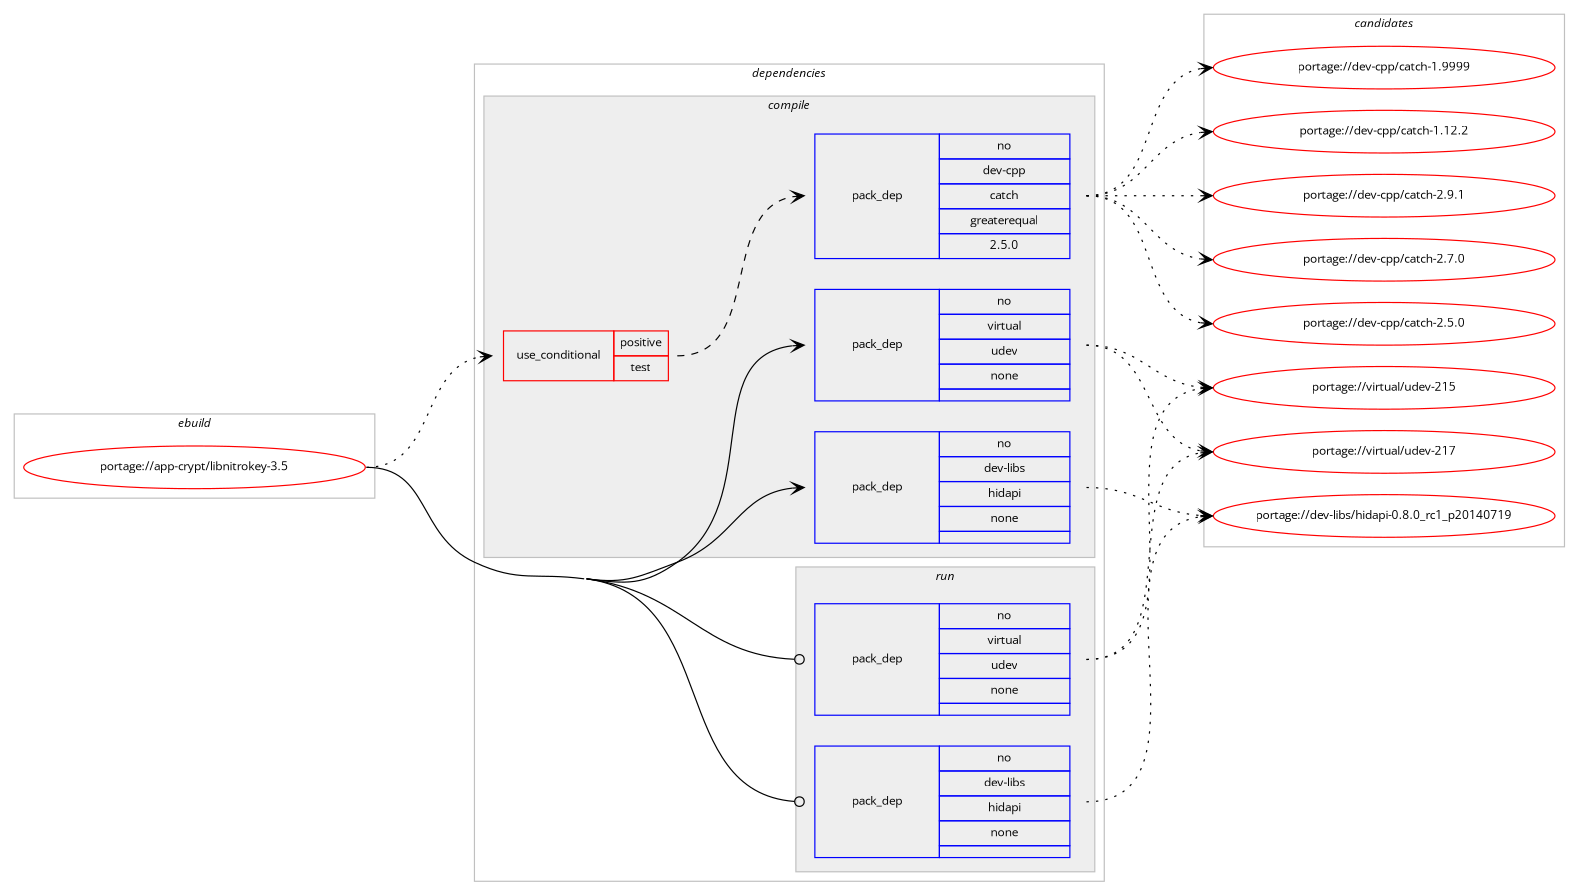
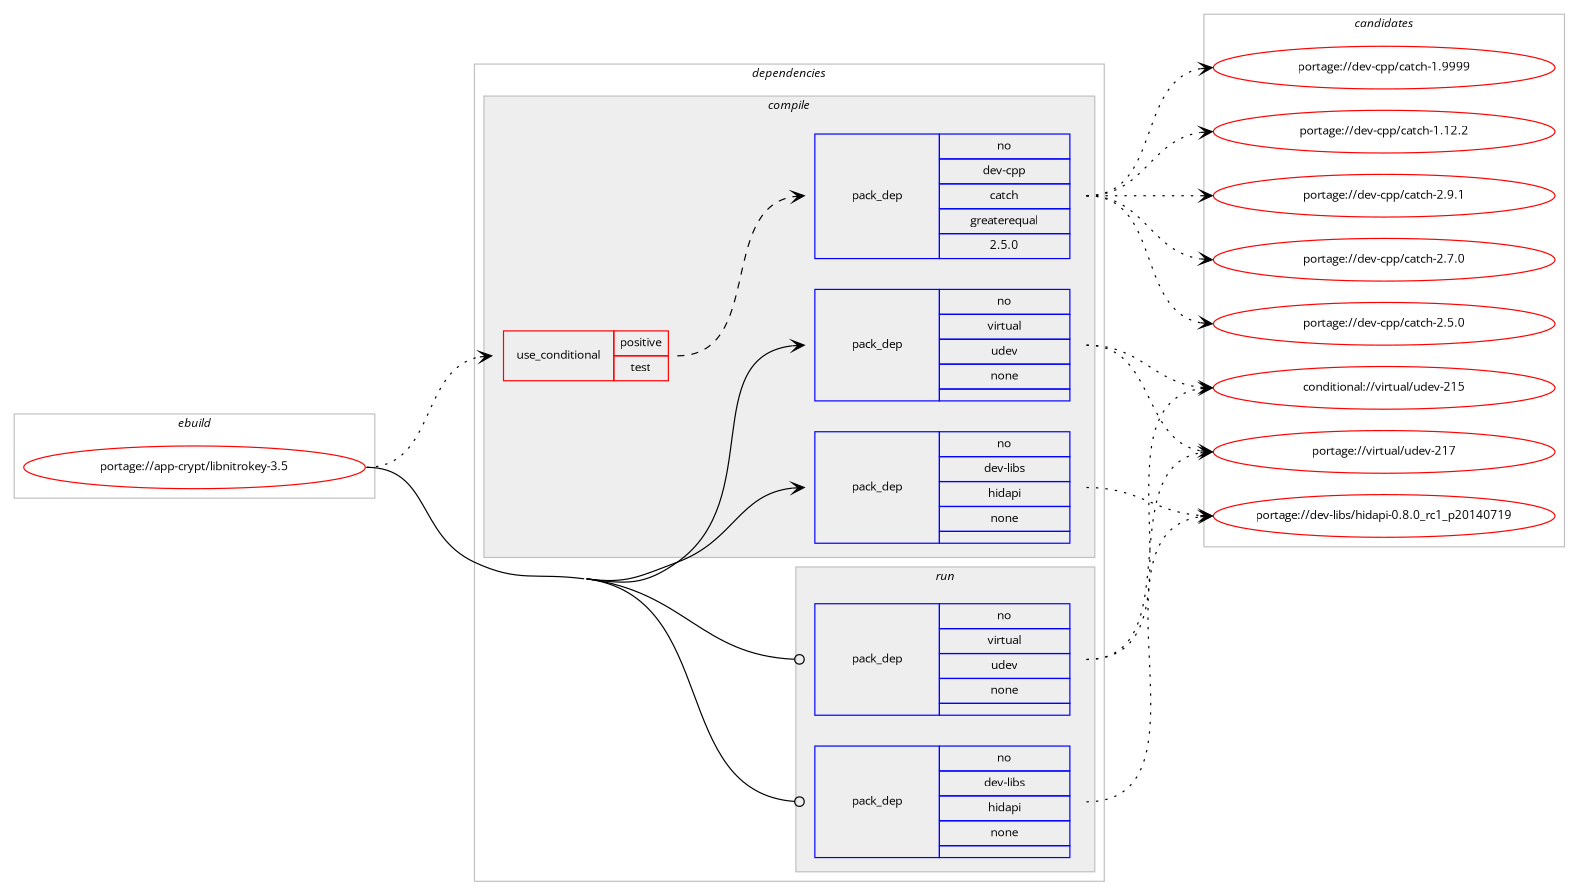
(1384, 388) -> (1384, 388)
